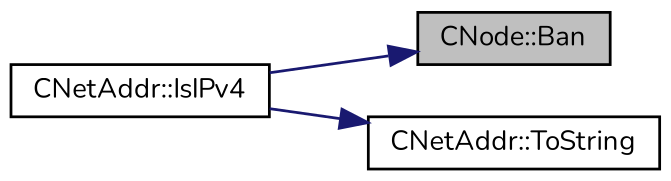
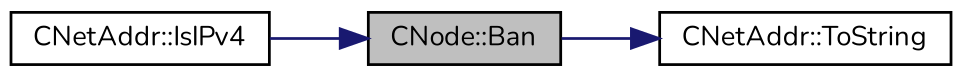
(305, 114) -> (596, 38)
